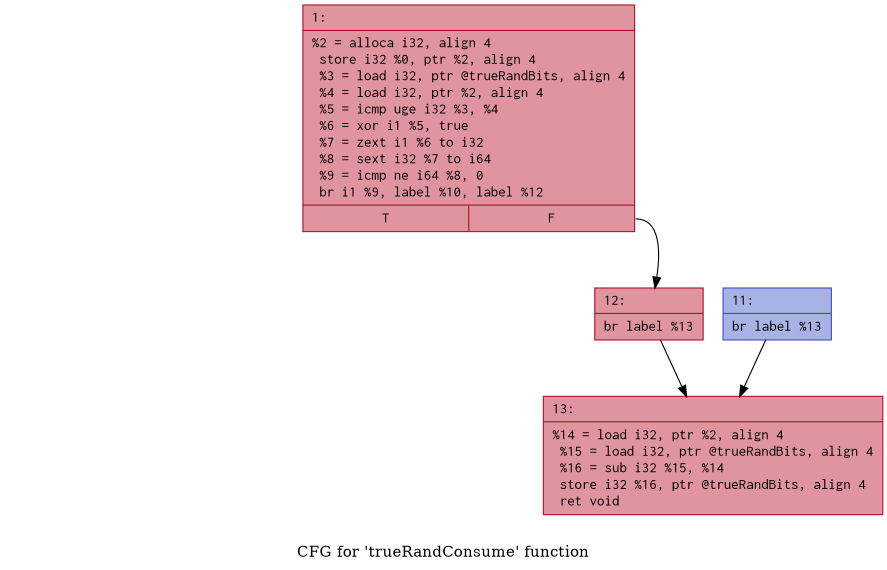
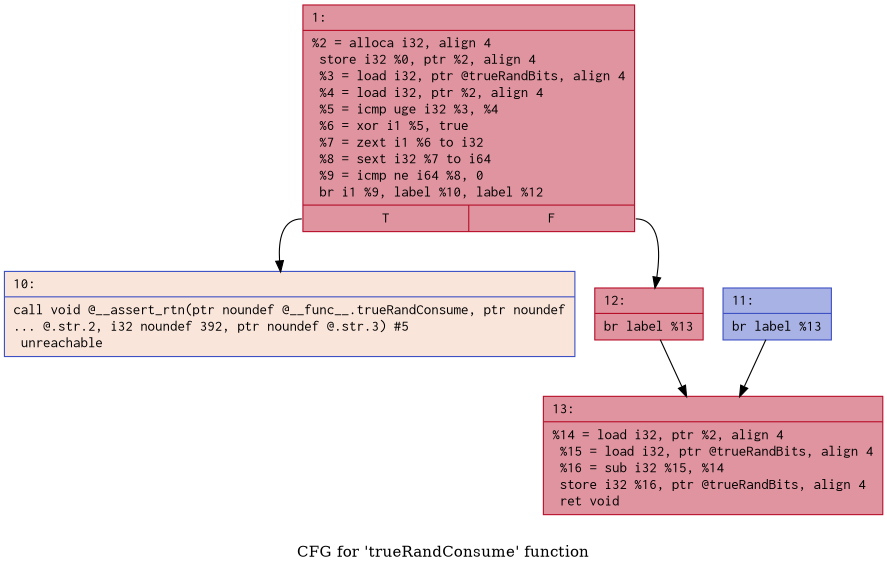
none -> (290, 314)
